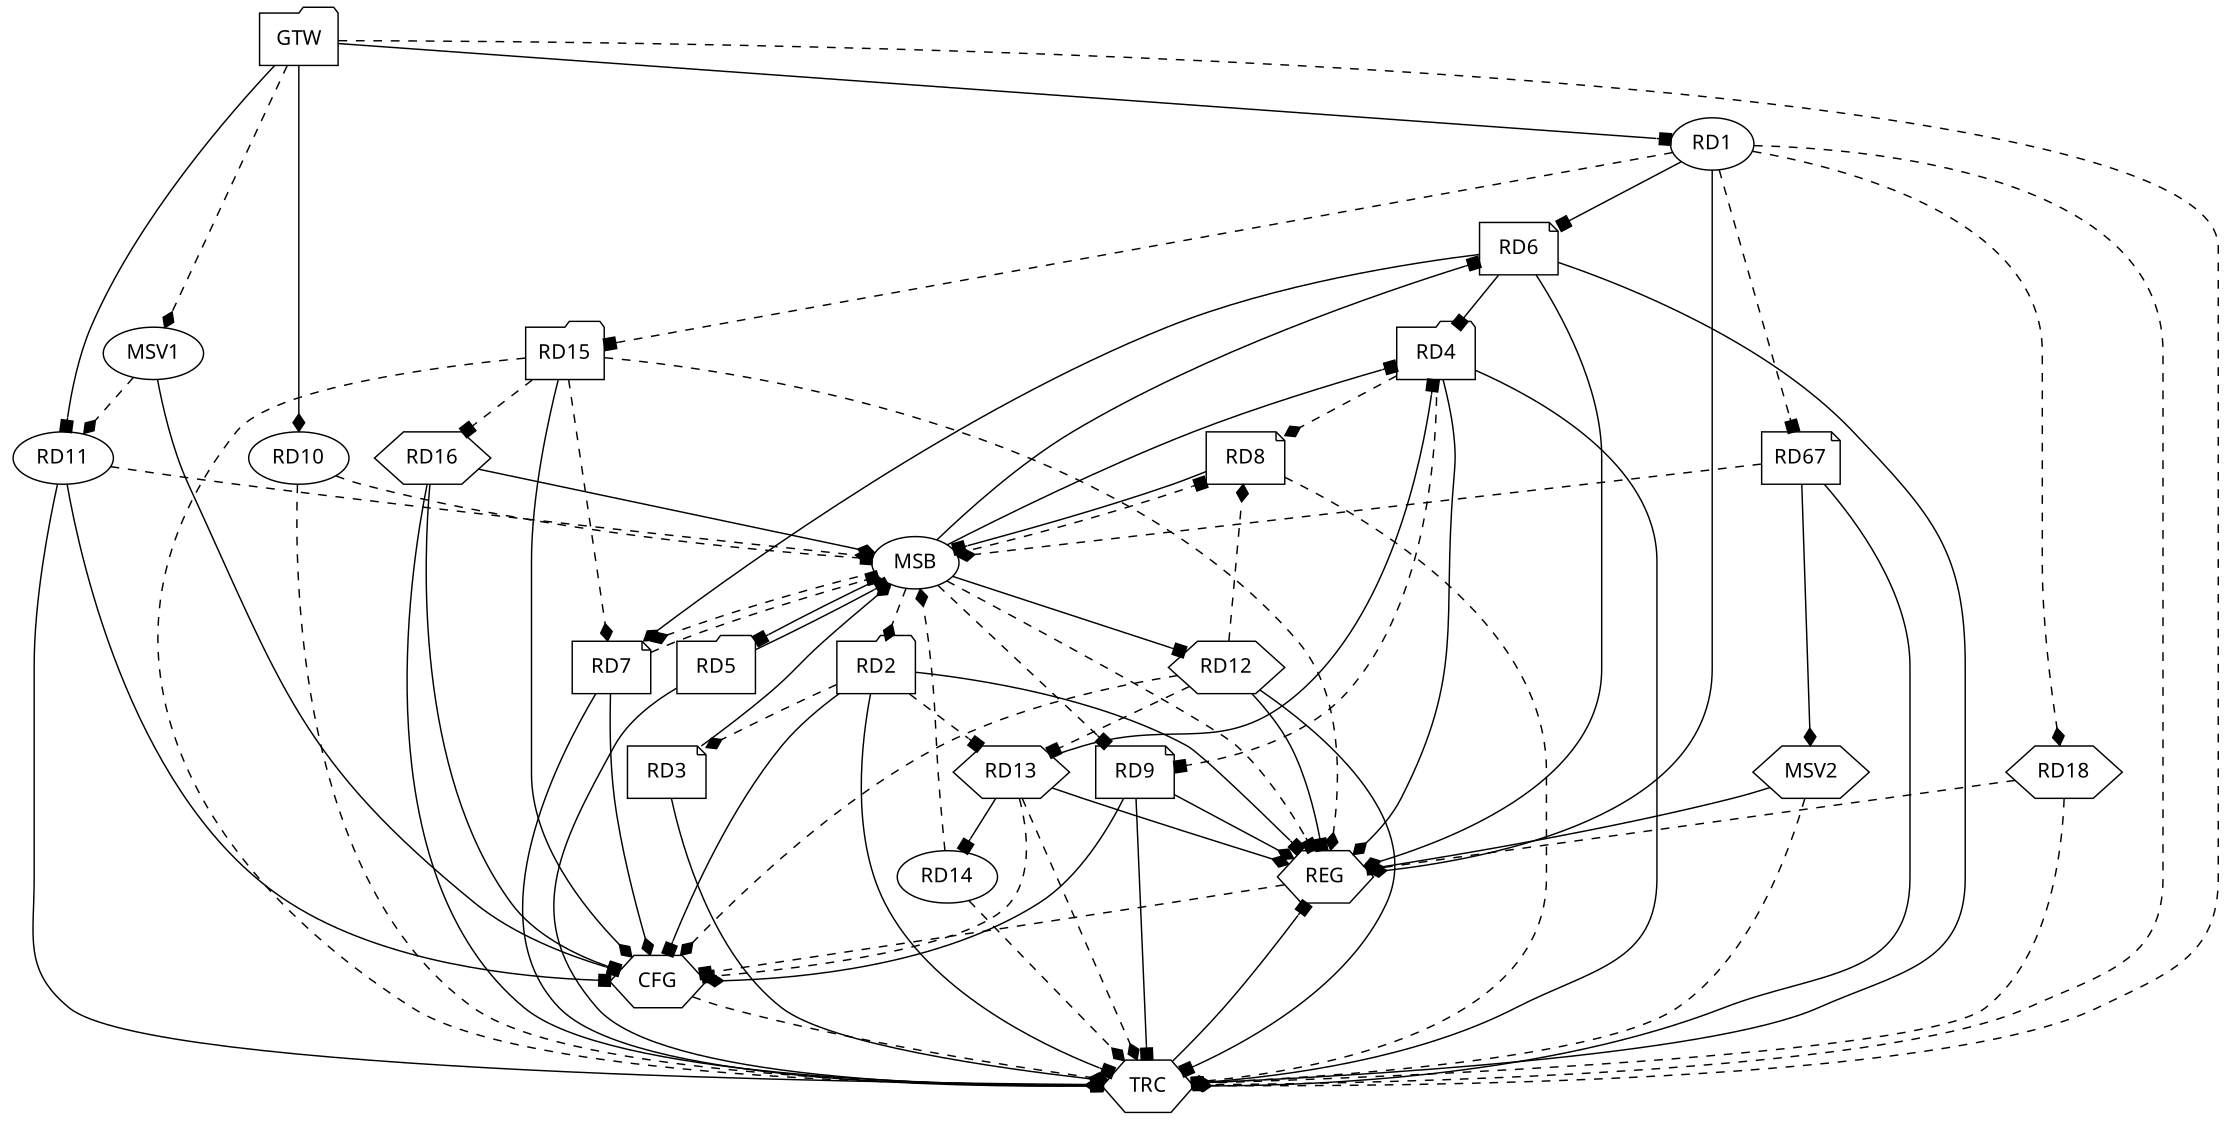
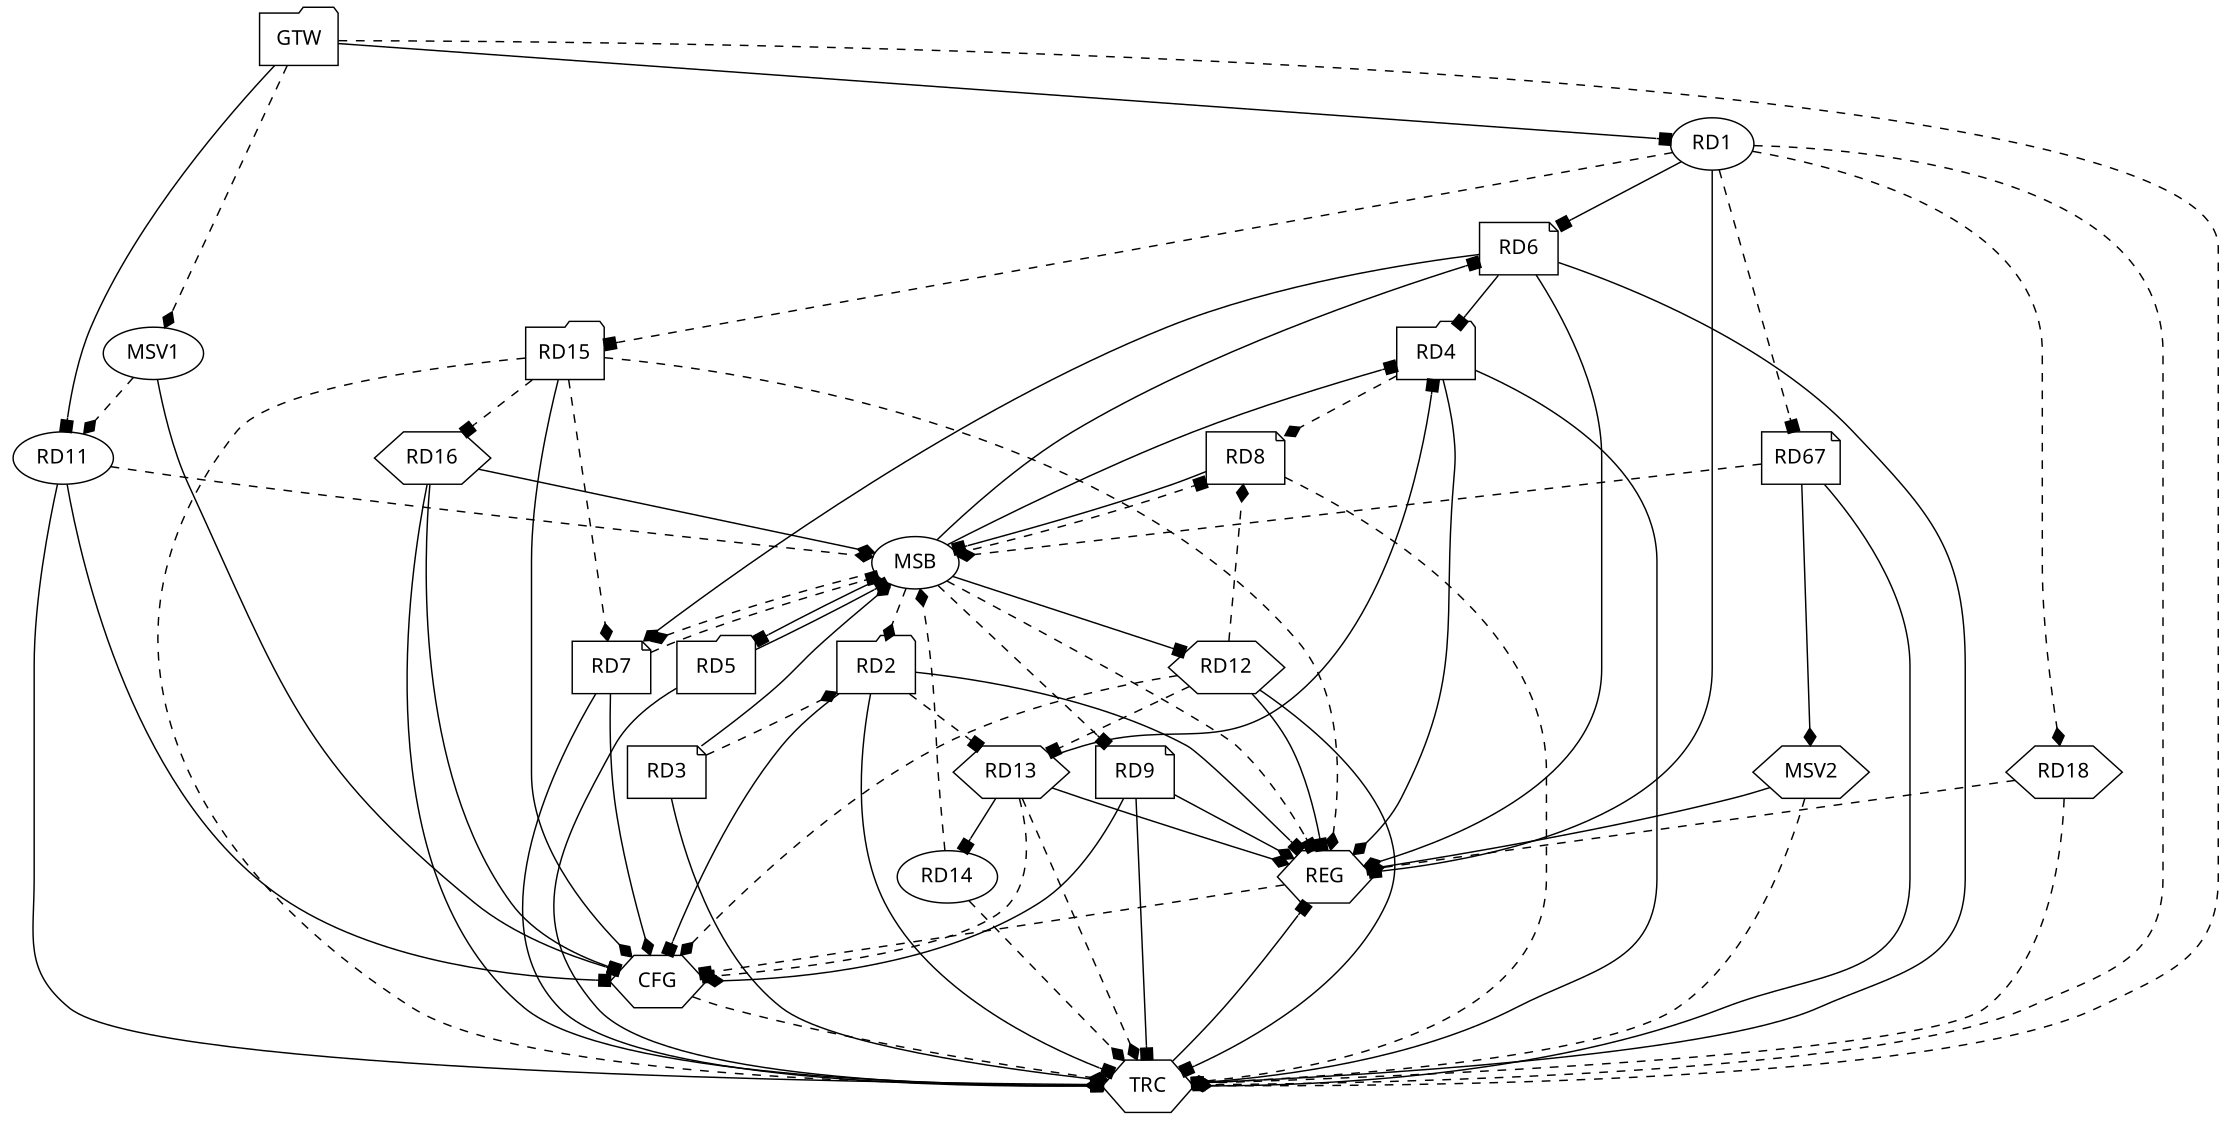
(299, 458) -> none
(1389, 627) -> none
(1712, 629) -> (1712, 629)
(779, 711) -> (764, 728)
